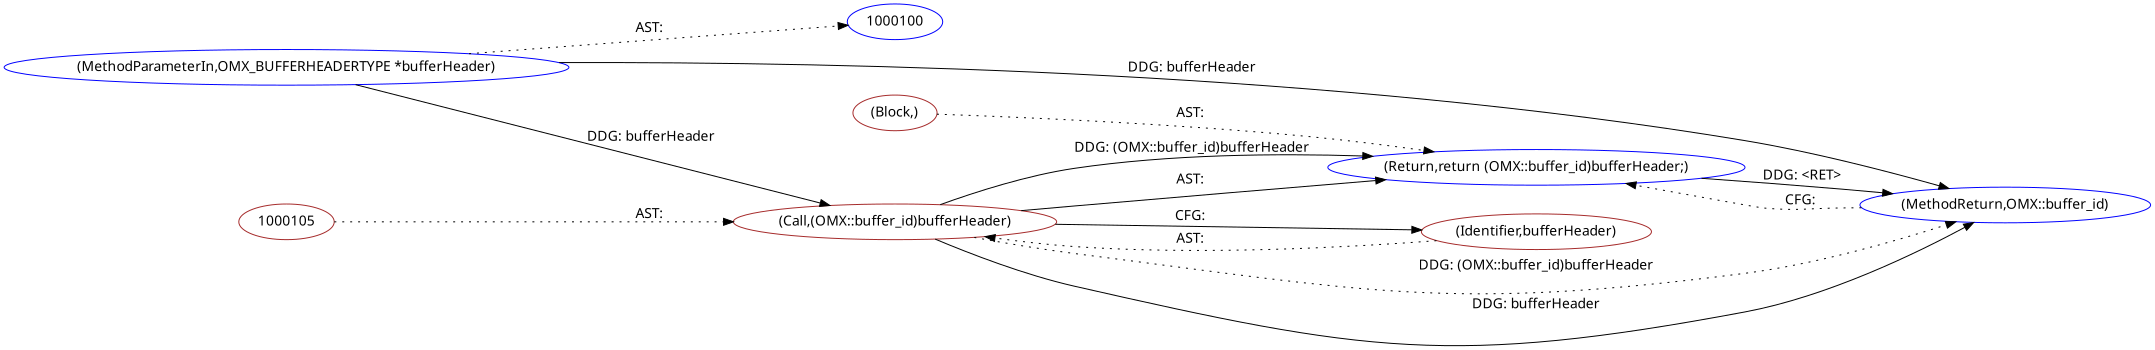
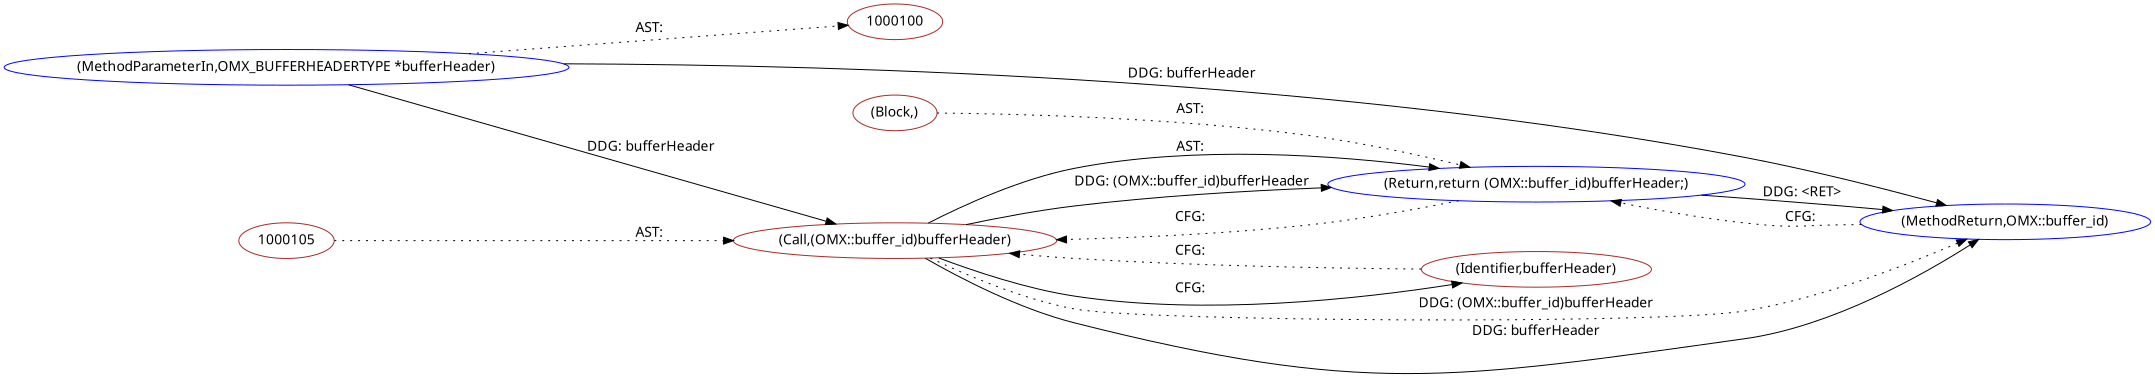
(895, 22) -> (895, 22)
none -> (1264, 229)
(1192, 239) -> (1192, 251)
